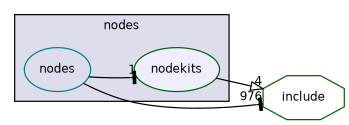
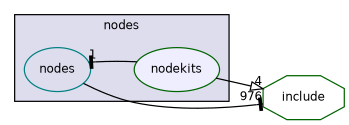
(110, 78) -> (116, 61)
